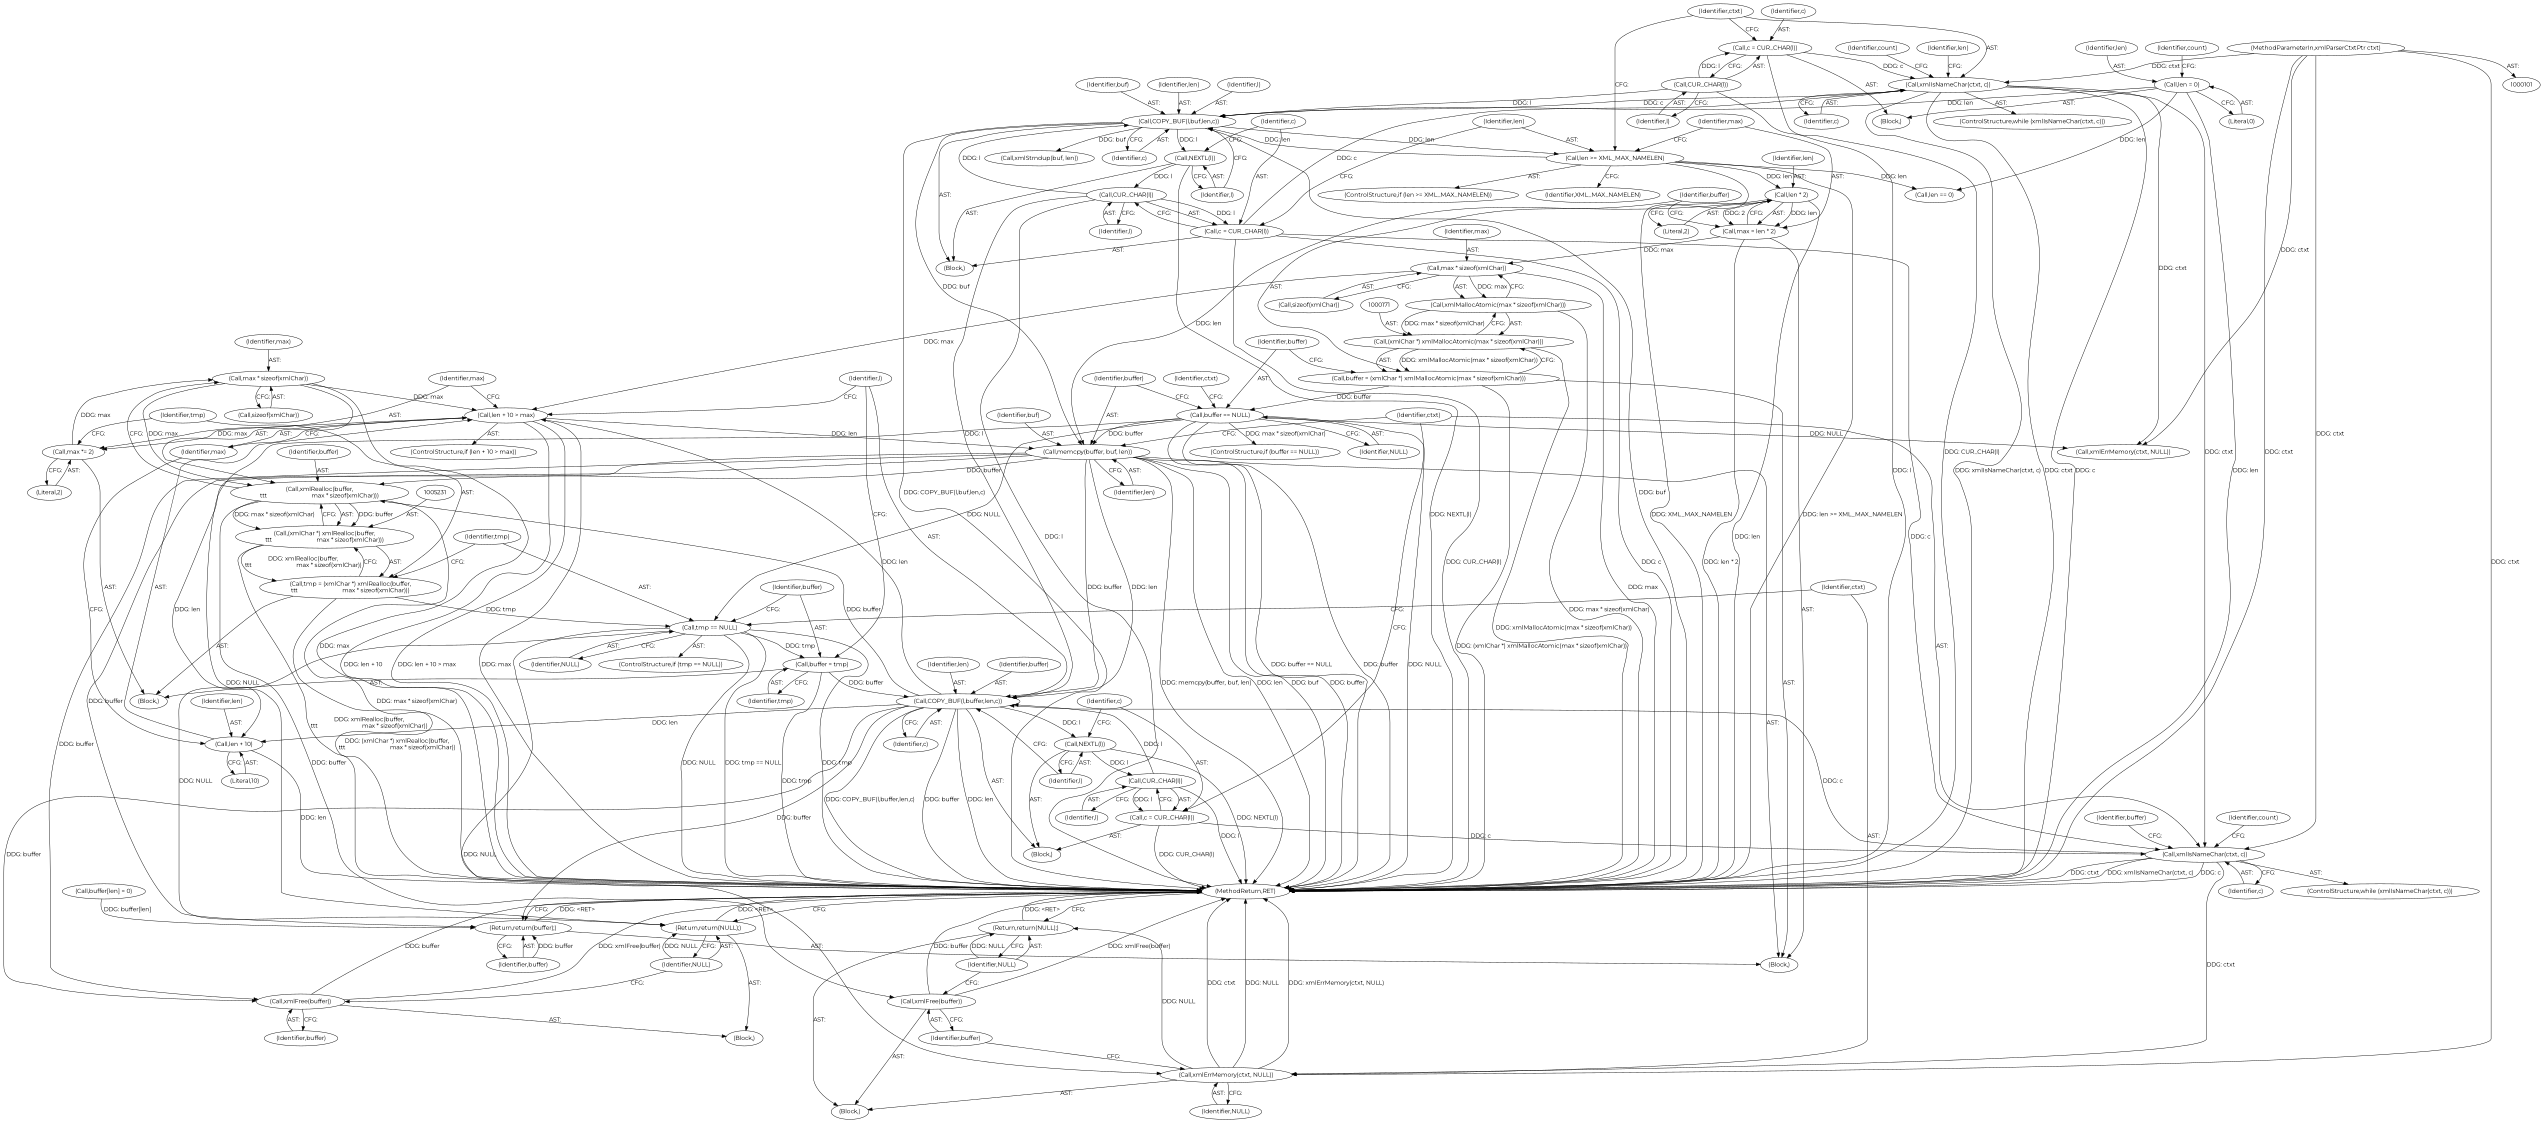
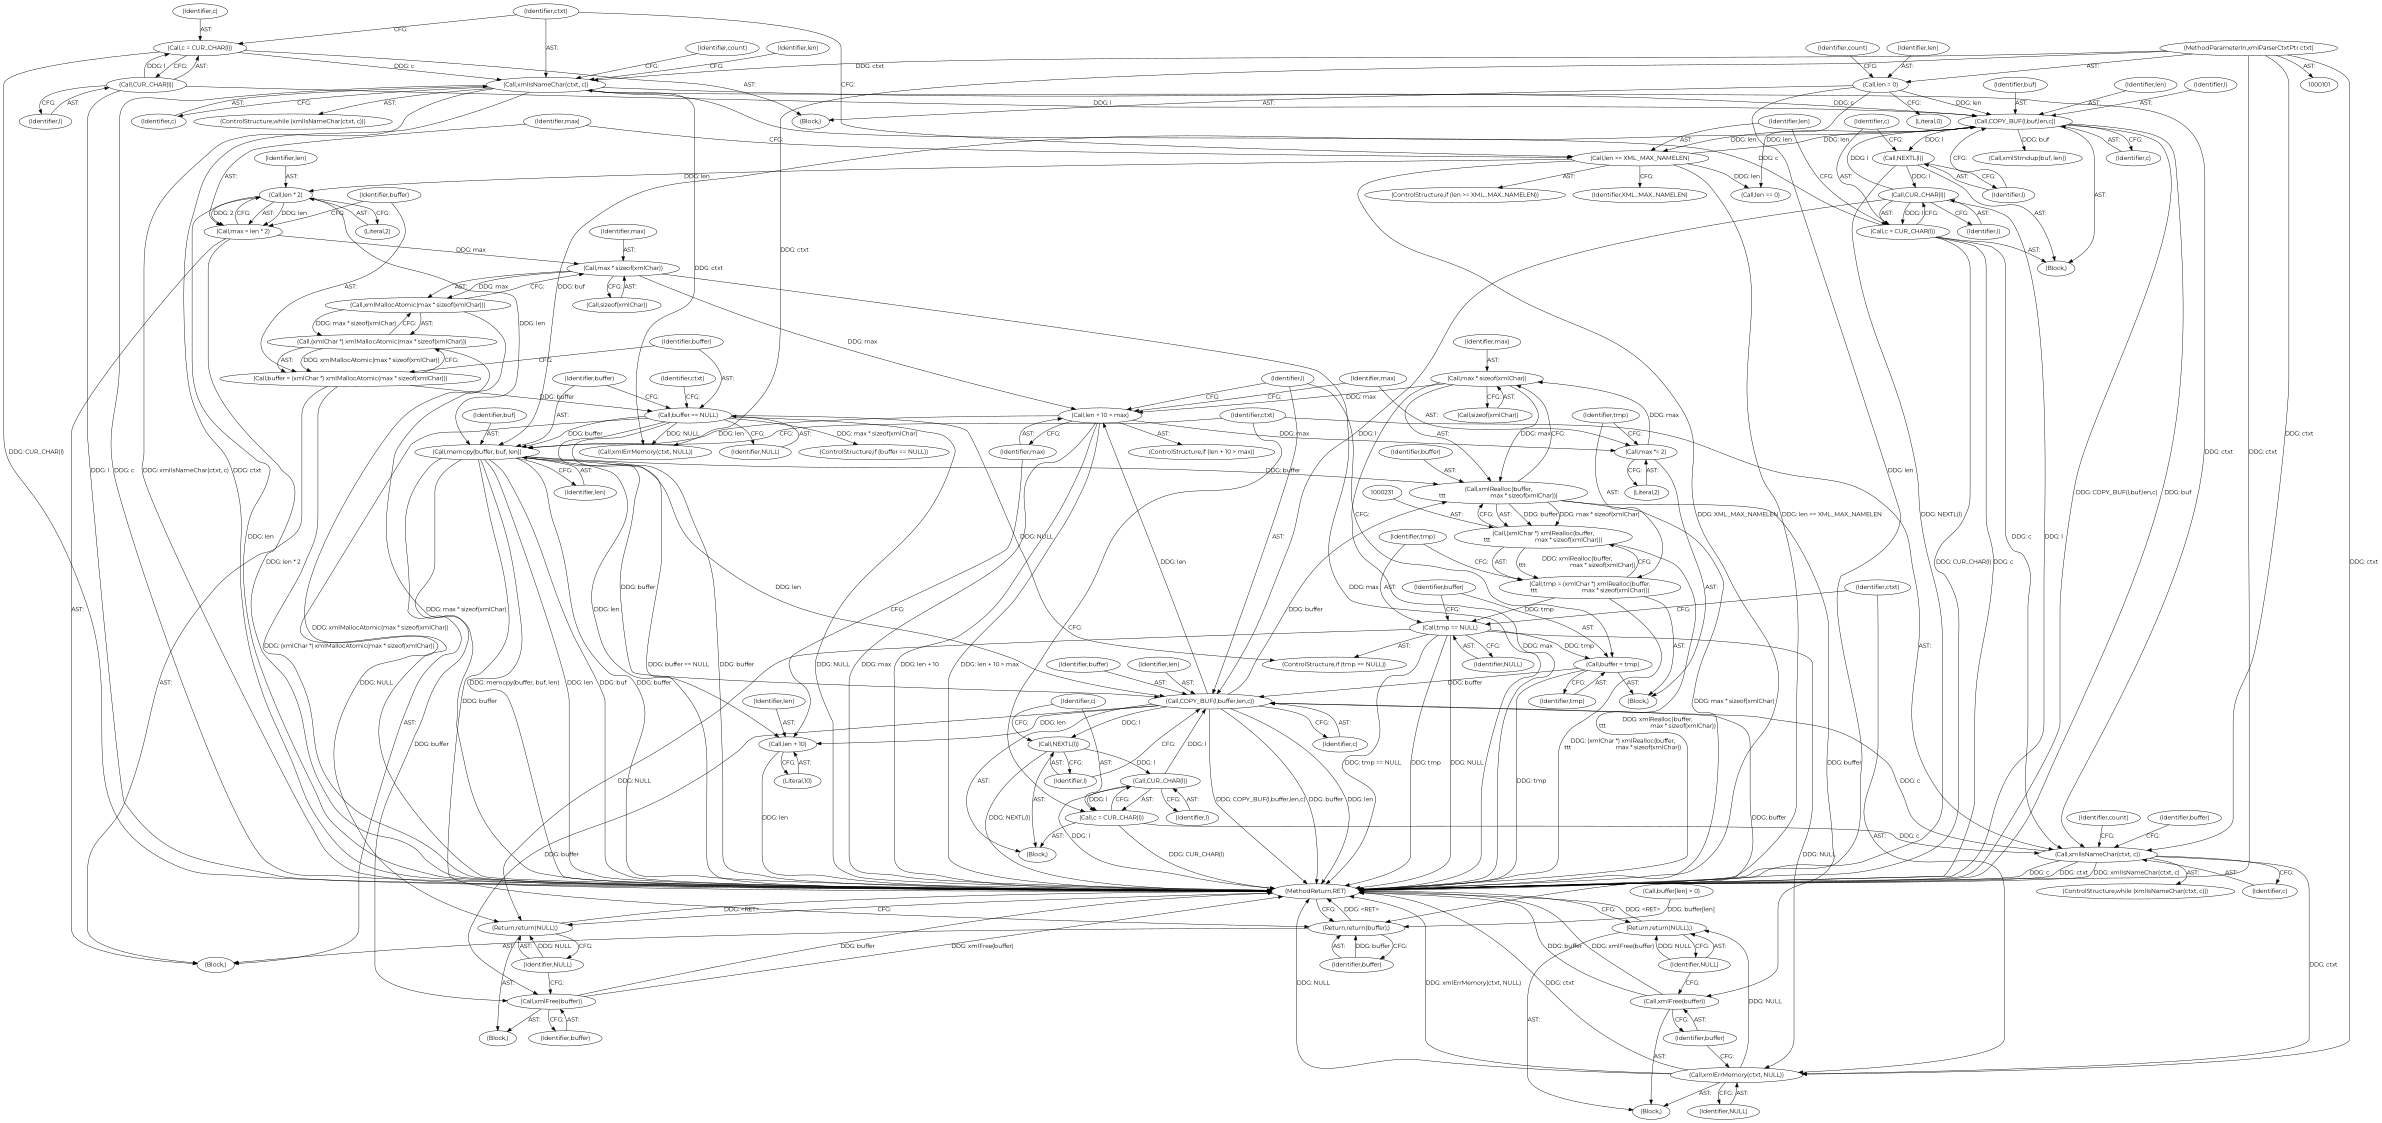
(2233, 96) -> (2051, 68)
(1379, 305) -> none
(435, 493) -> (1382, 493)
(172, 505) -> none
(970, 511) -> (1008, 520)
